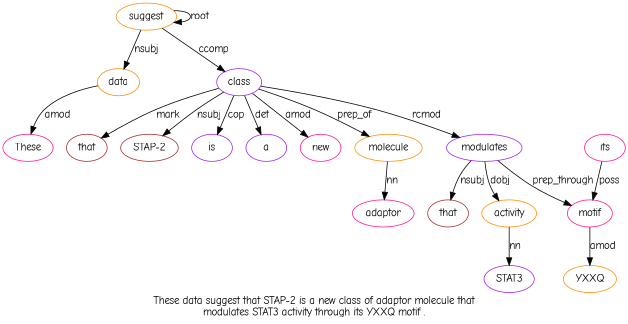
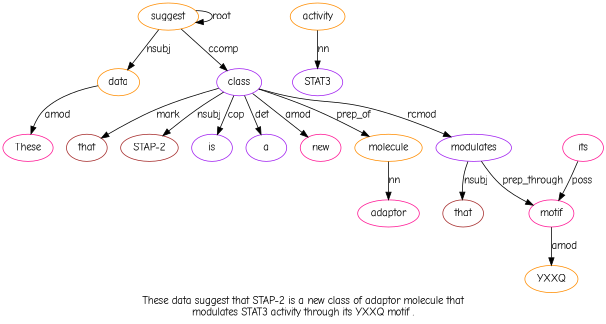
(488, 179) -> none
